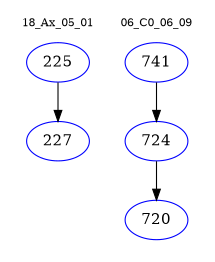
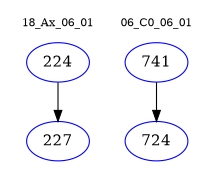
(58, 24) -> (58, 24)
(157, 24) -> (157, 24)
(58, 62) -> (58, 62)
(157, 220) -> none
